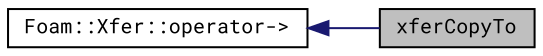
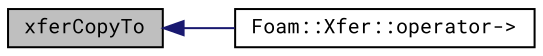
(354, 28) -> (209, 28)
